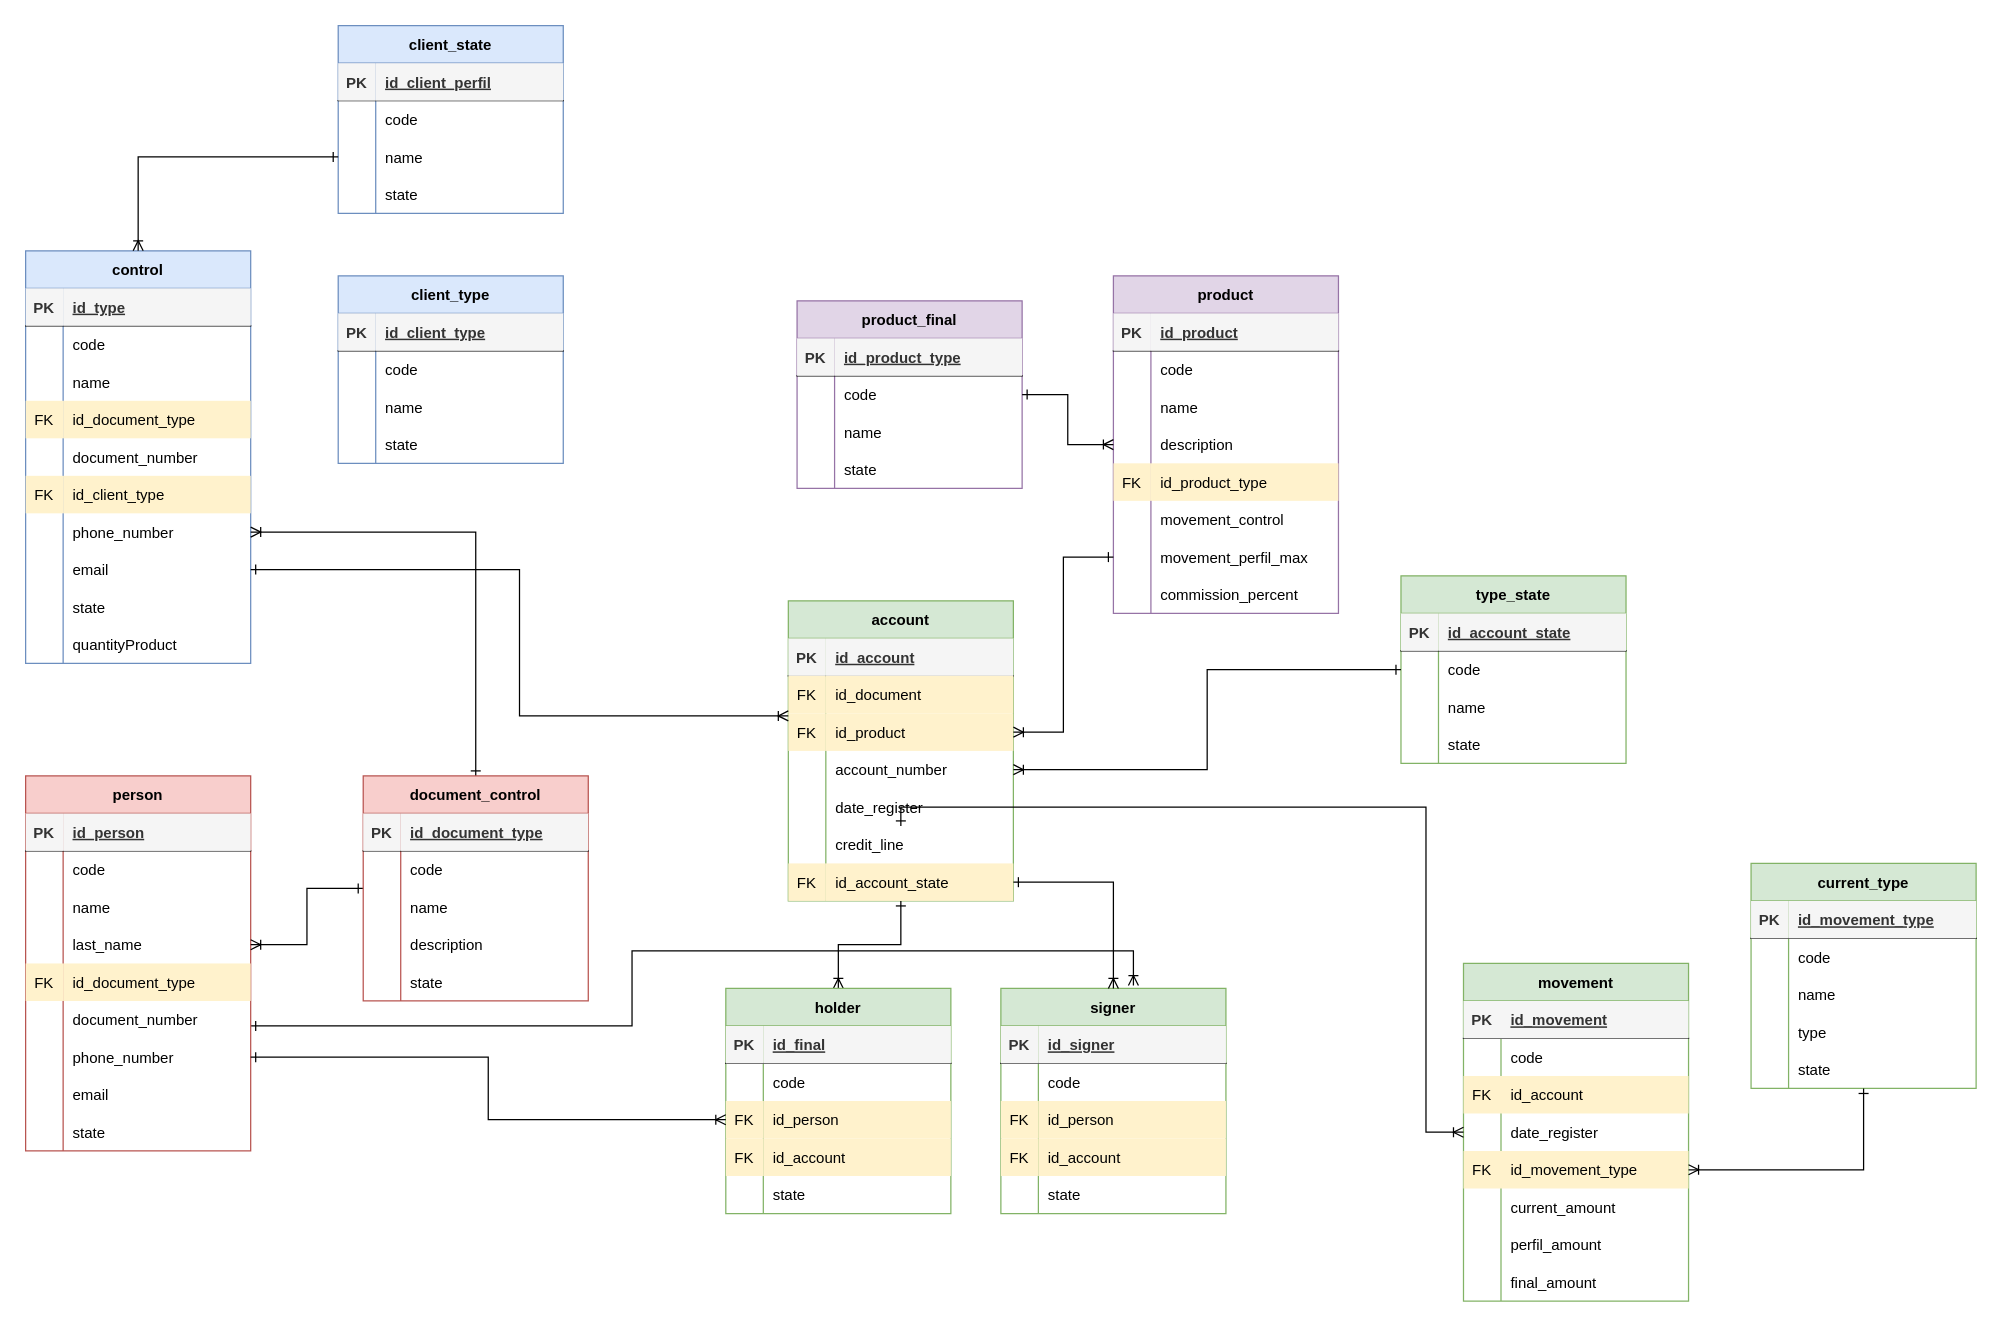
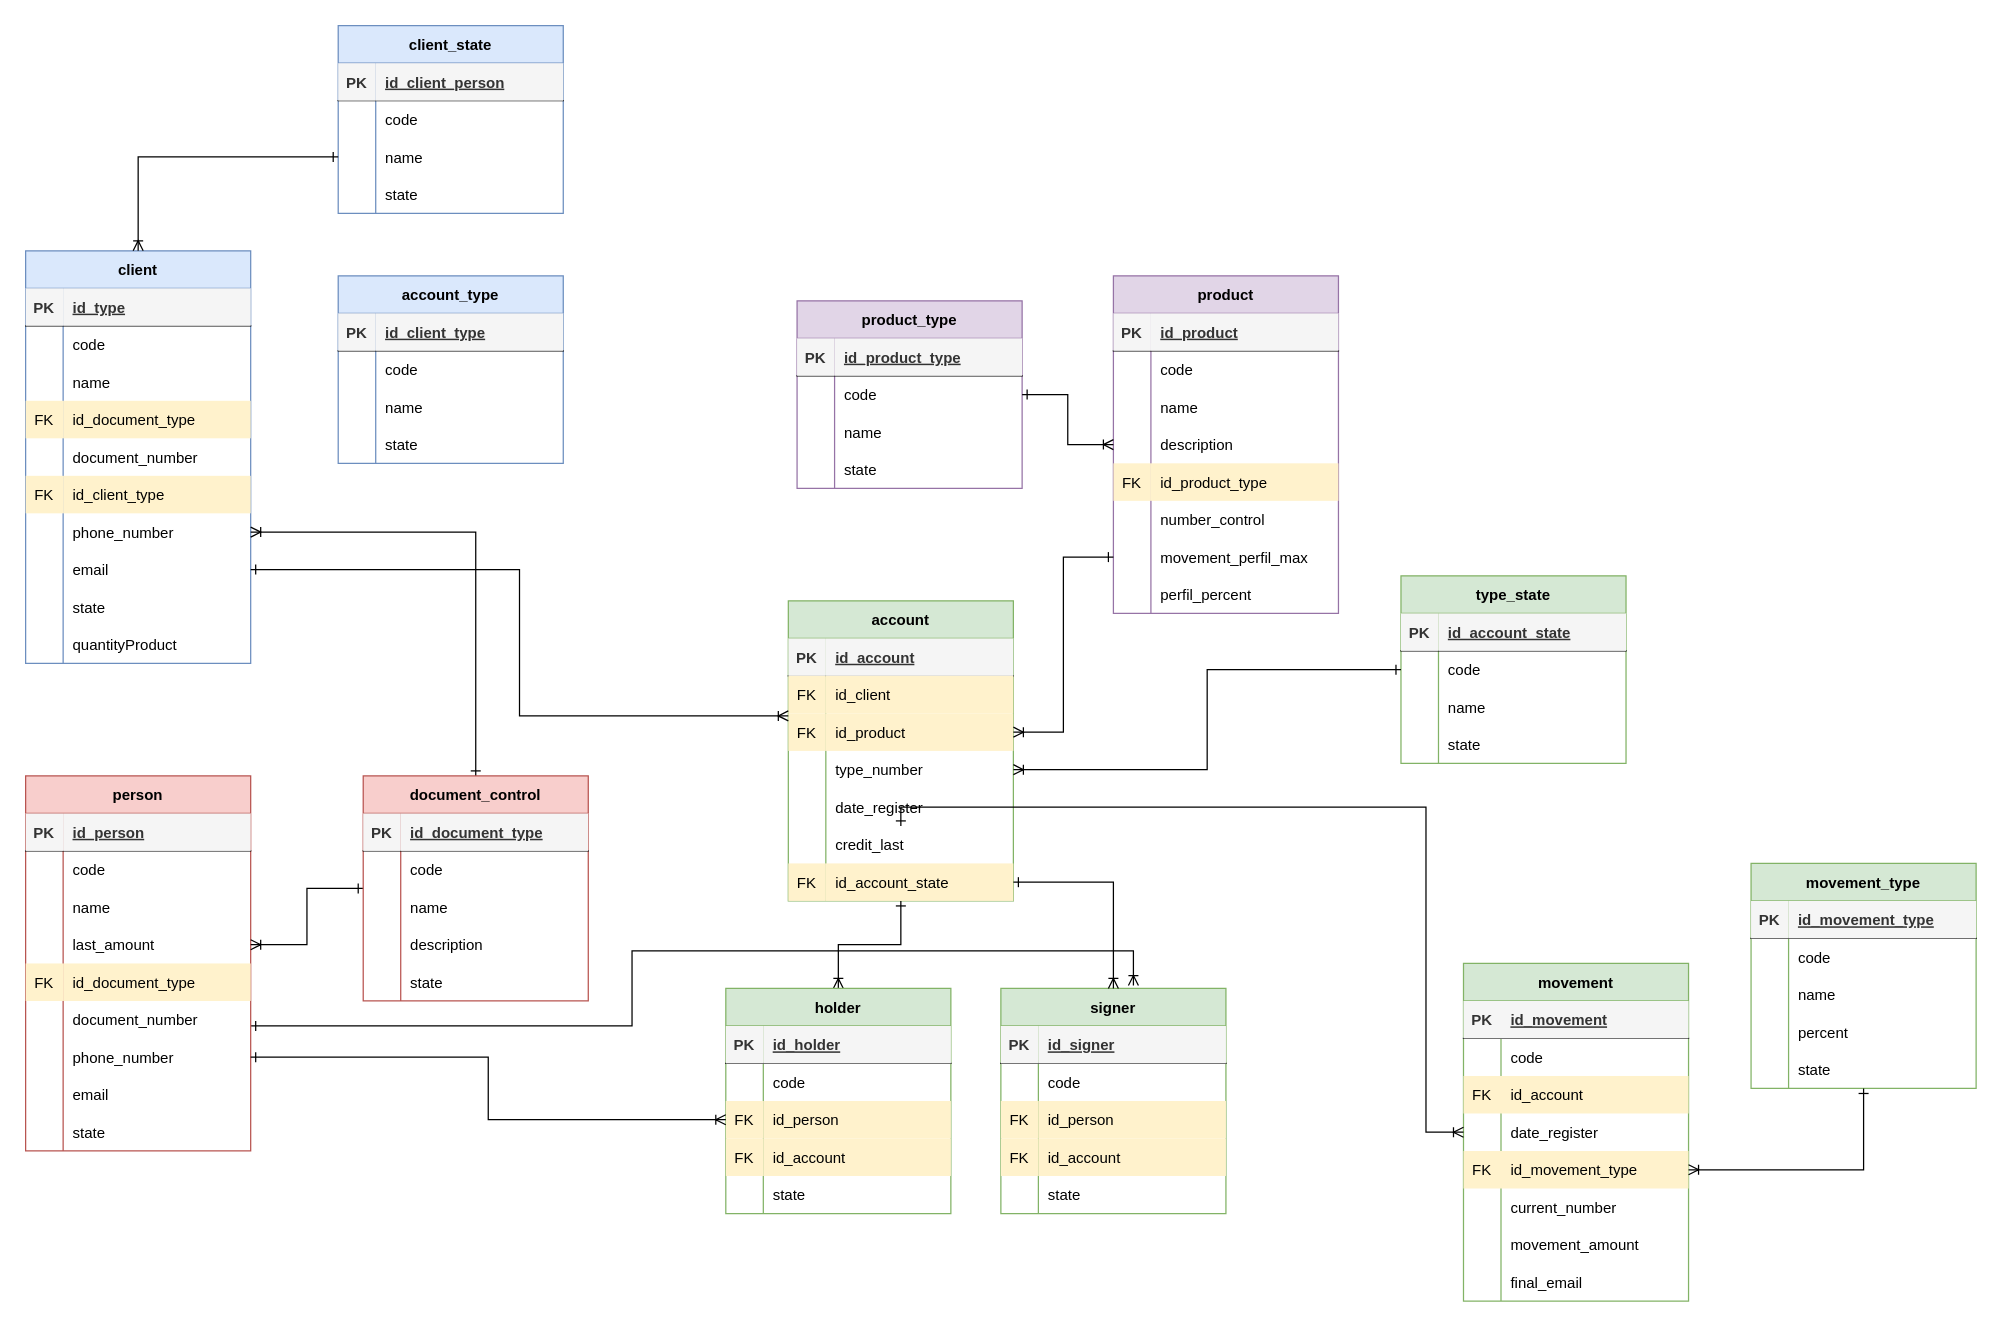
(442, 83) -> (446, 83)
(138, 270) -> (138, 270)
(450, 295) -> (450, 295)
(909, 320) -> (909, 320)
(1225, 520) -> (1217, 520)
(1232, 595) -> (1215, 595)
(879, 695) -> (867, 695)
(894, 770) -> (881, 770)
(875, 845) -> (877, 845)
(1863, 883) -> (1863, 883)
(108, 945) -> (117, 945)
(1814, 1033) -> (1827, 1033)
(800, 1045) -> (806, 1045)
(1569, 1208) -> (1569, 1208)
(1561, 1245) -> (1573, 1245)
(1557, 1283) -> (1548, 1283)
